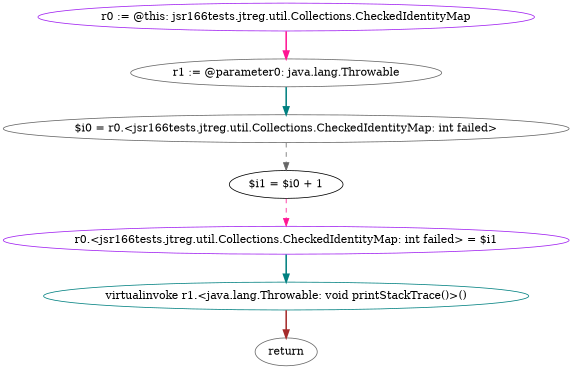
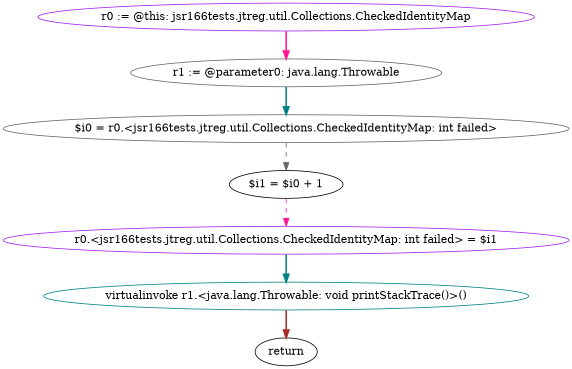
(286, 352) -> (286, 352)
